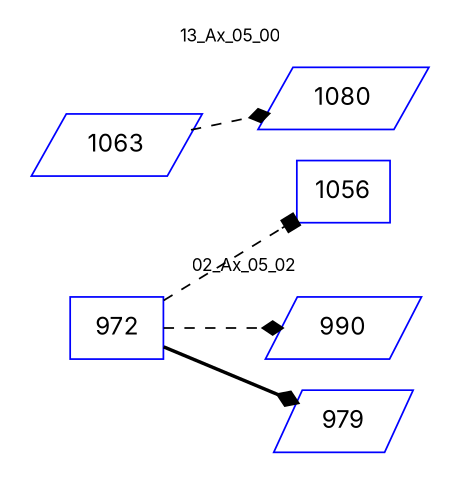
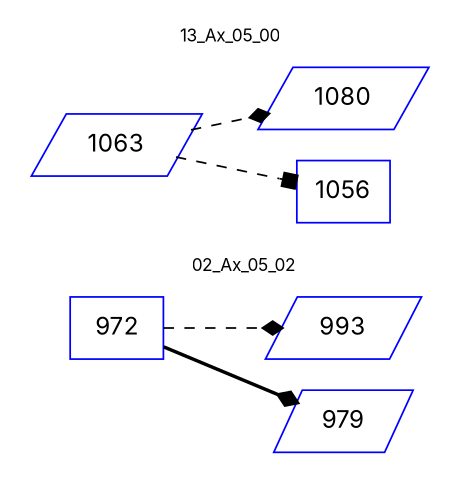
(223, 264) -> (228, 168)
(343, 328) -> (343, 328)
